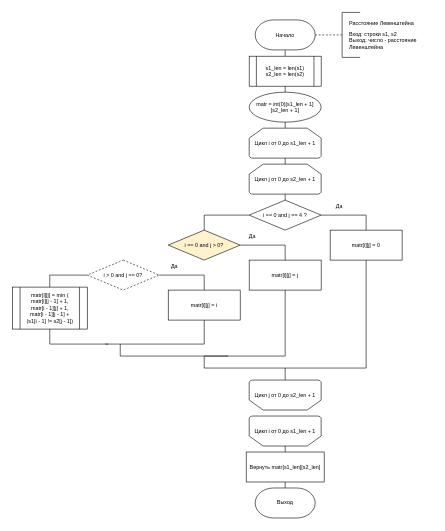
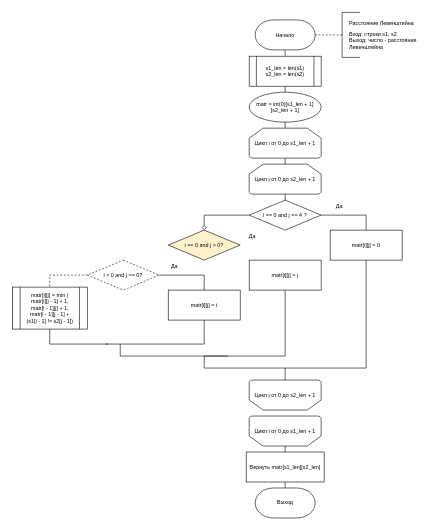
(204, 227) -> (204, 224)
(270, 245) -> none
(62, 275) -> (62, 275)
